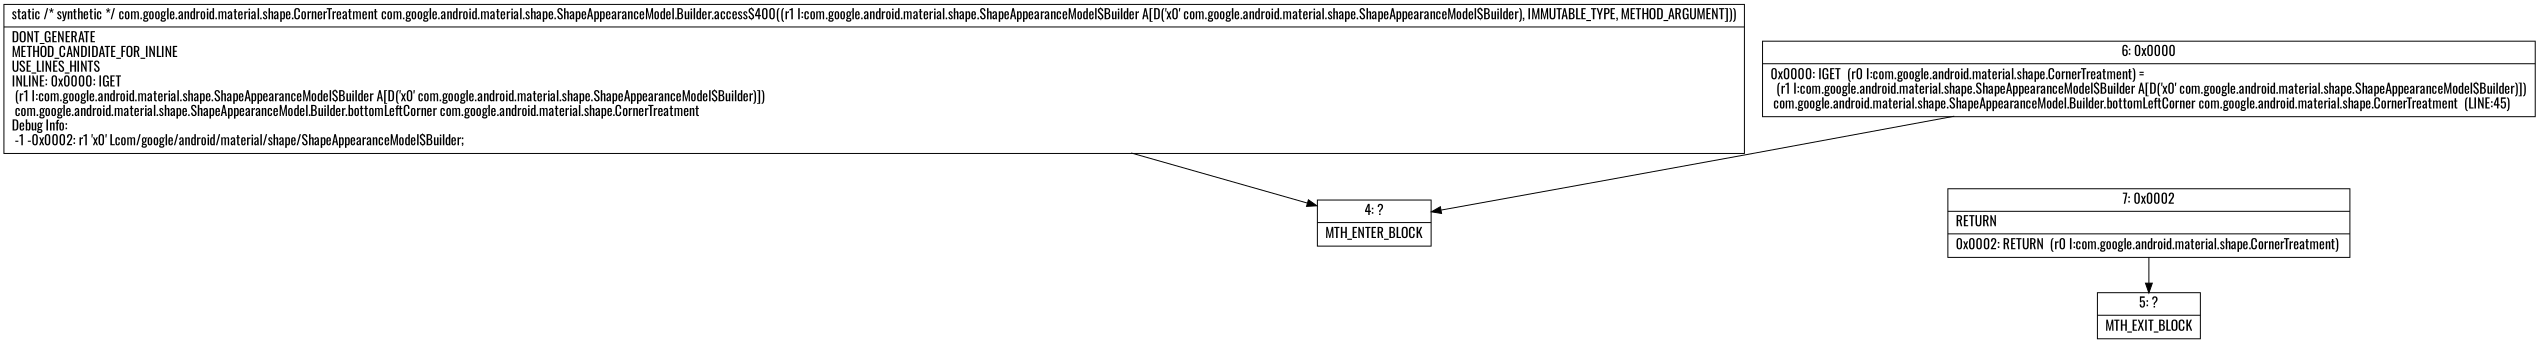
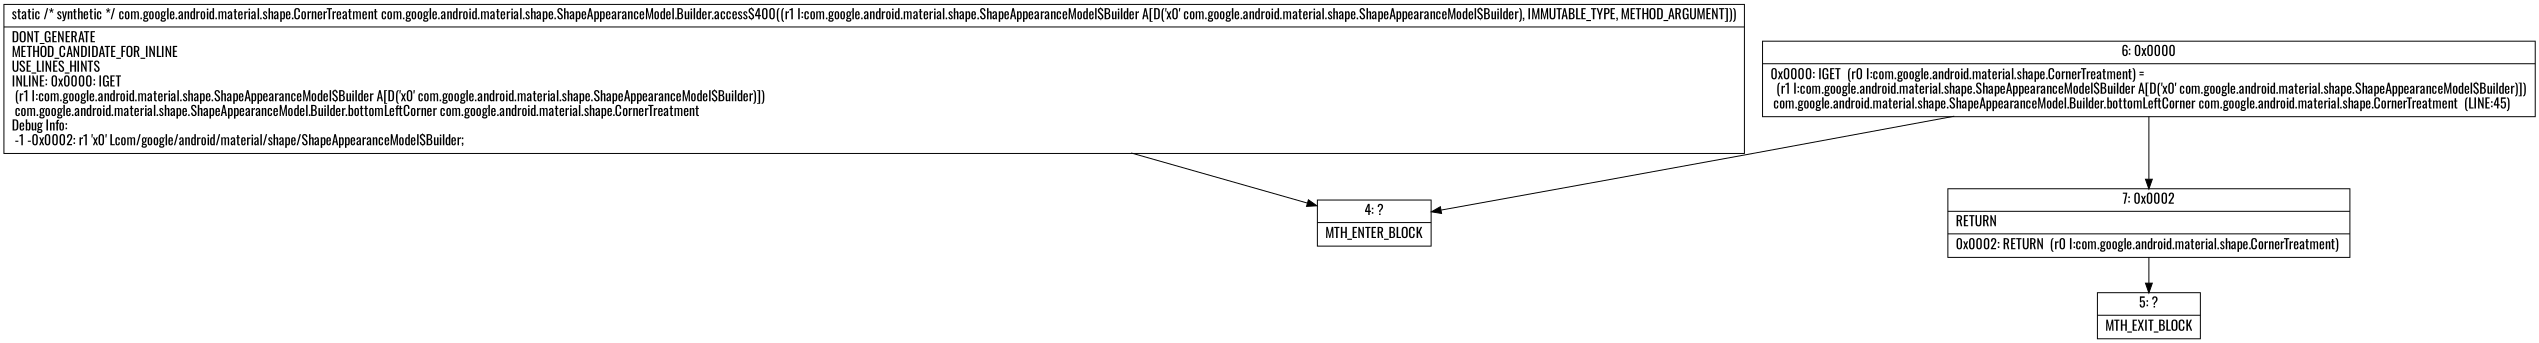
none -> (2149, 148)
